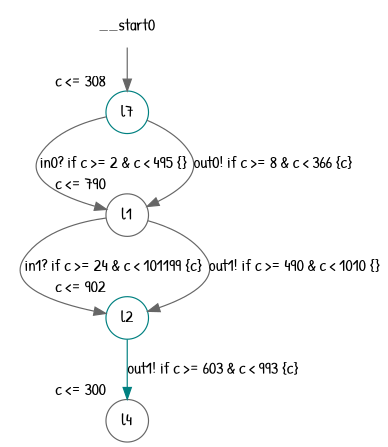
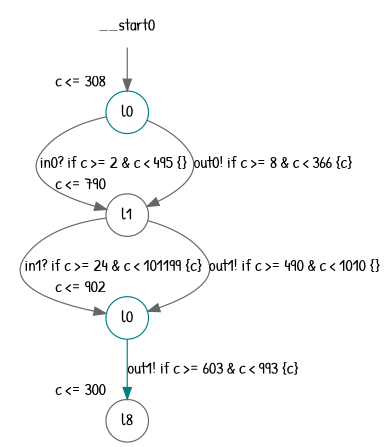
(127, 112) -> (127, 112)
(127, 318) -> (127, 318)
(127, 421) -> (127, 421)
